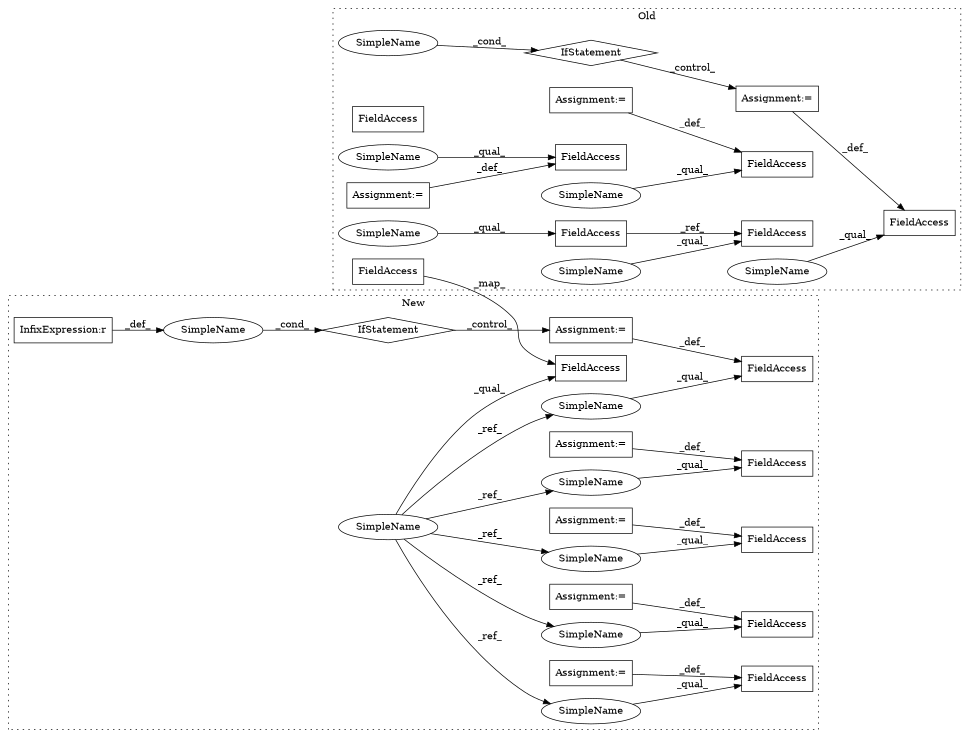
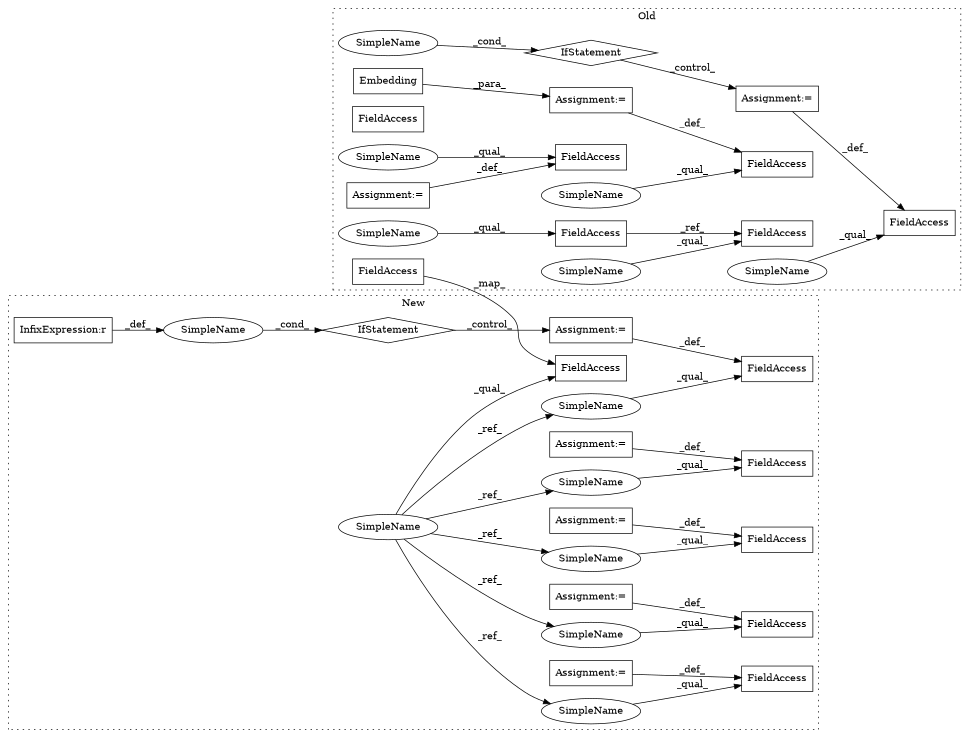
none -> (388, 81)
